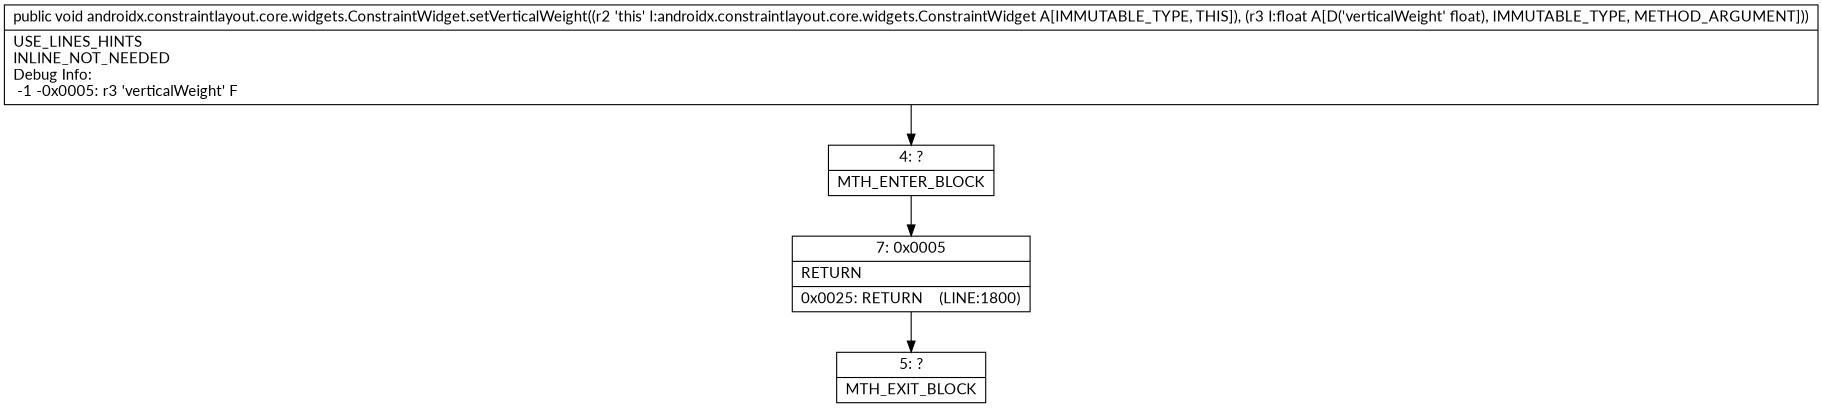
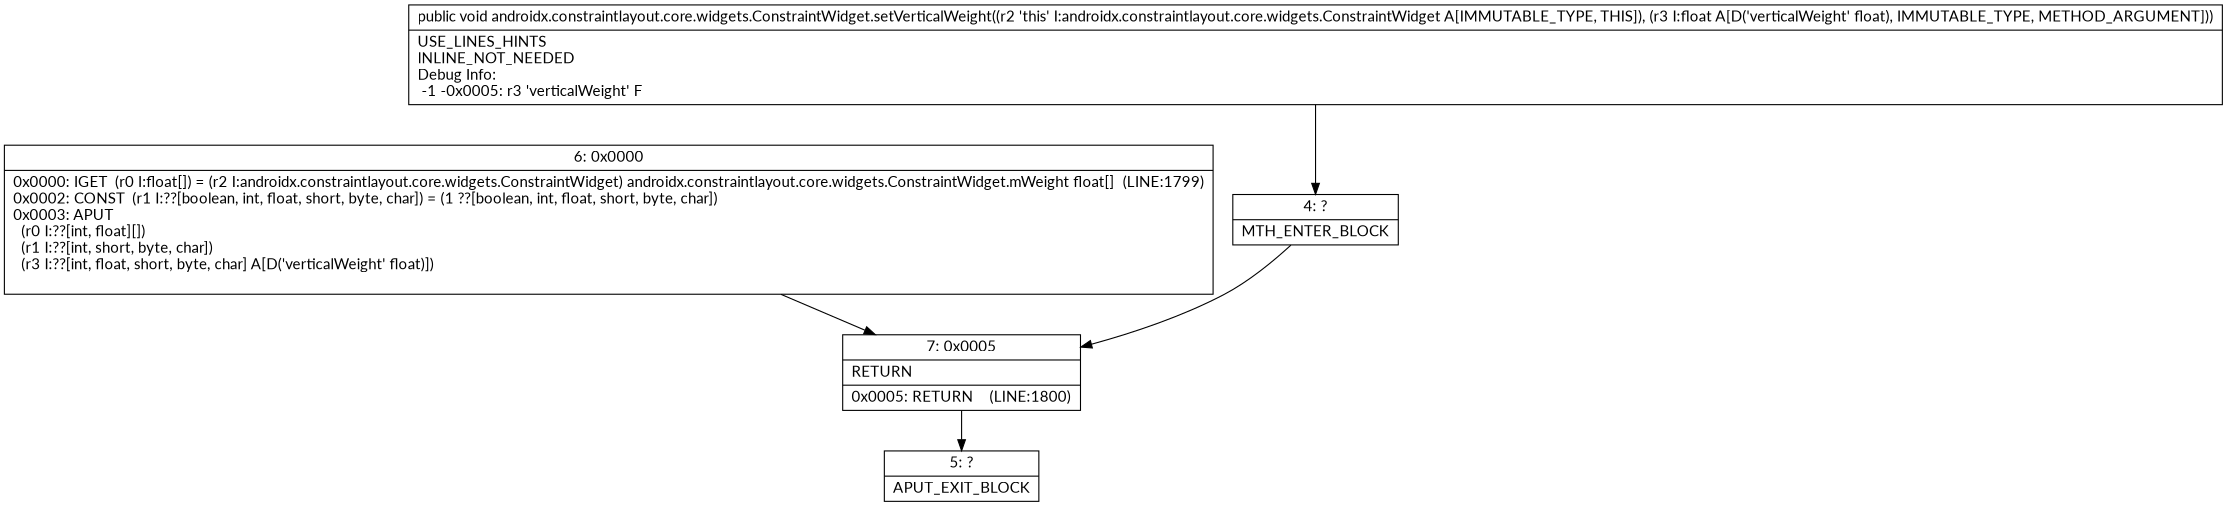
none -> (609, 220)
(911, 299) -> (962, 397)
(911, 390) -> (962, 488)
